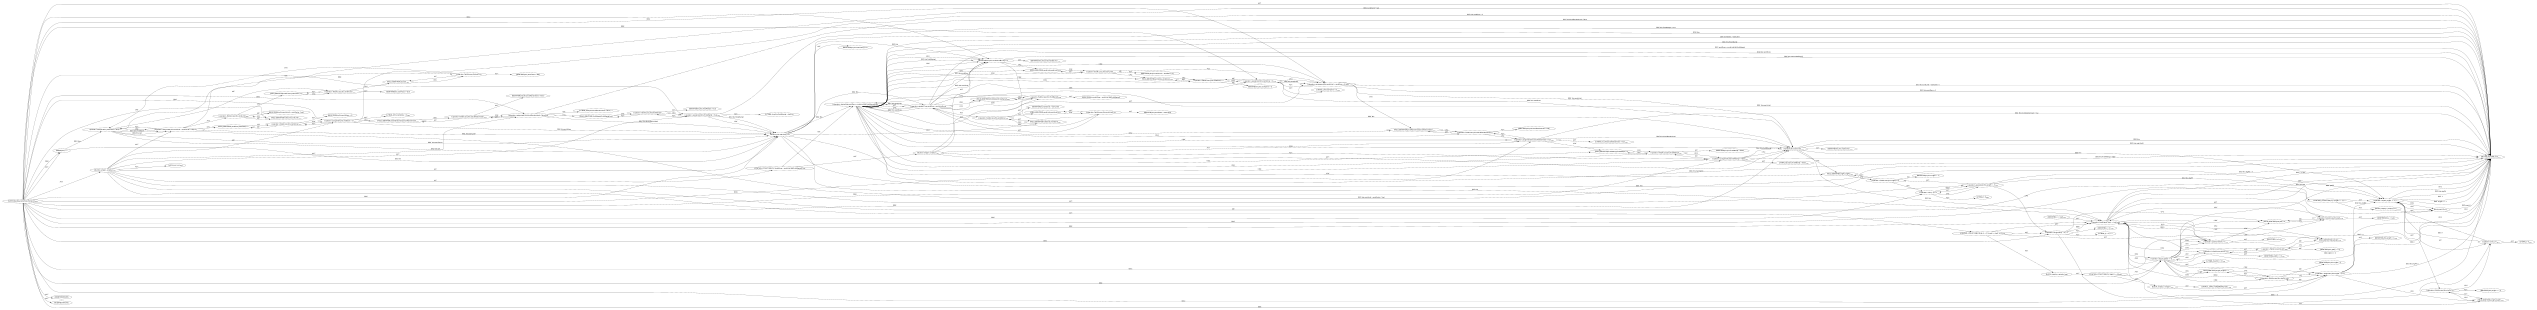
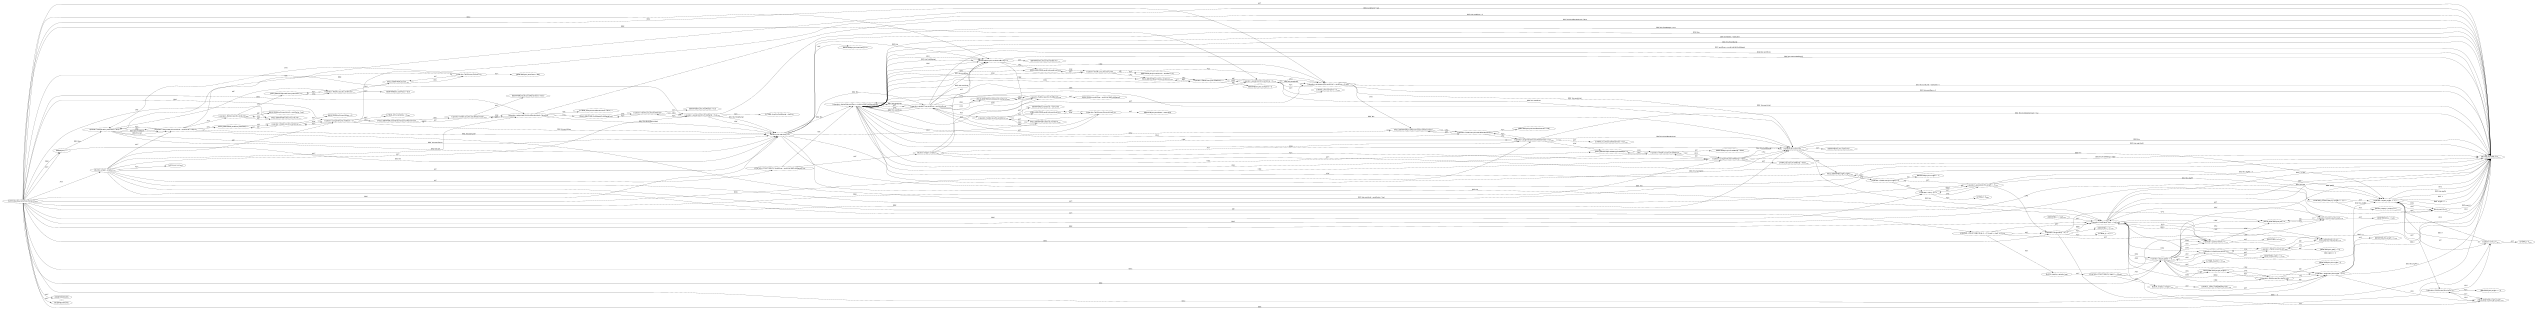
(2188, 249) -> (2187, 249)
